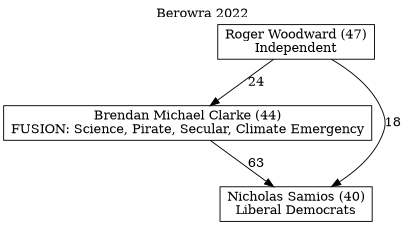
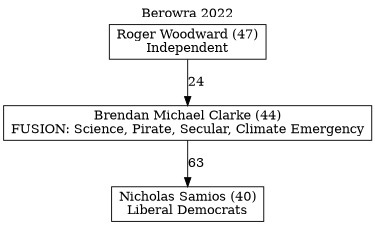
(385, 118) -> none
